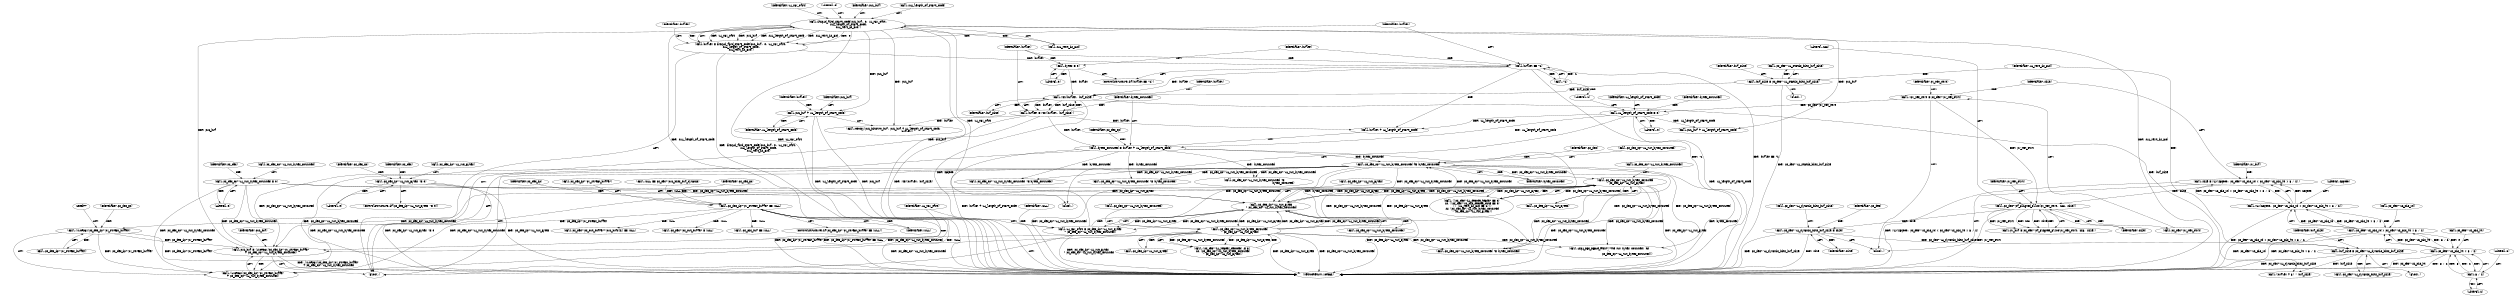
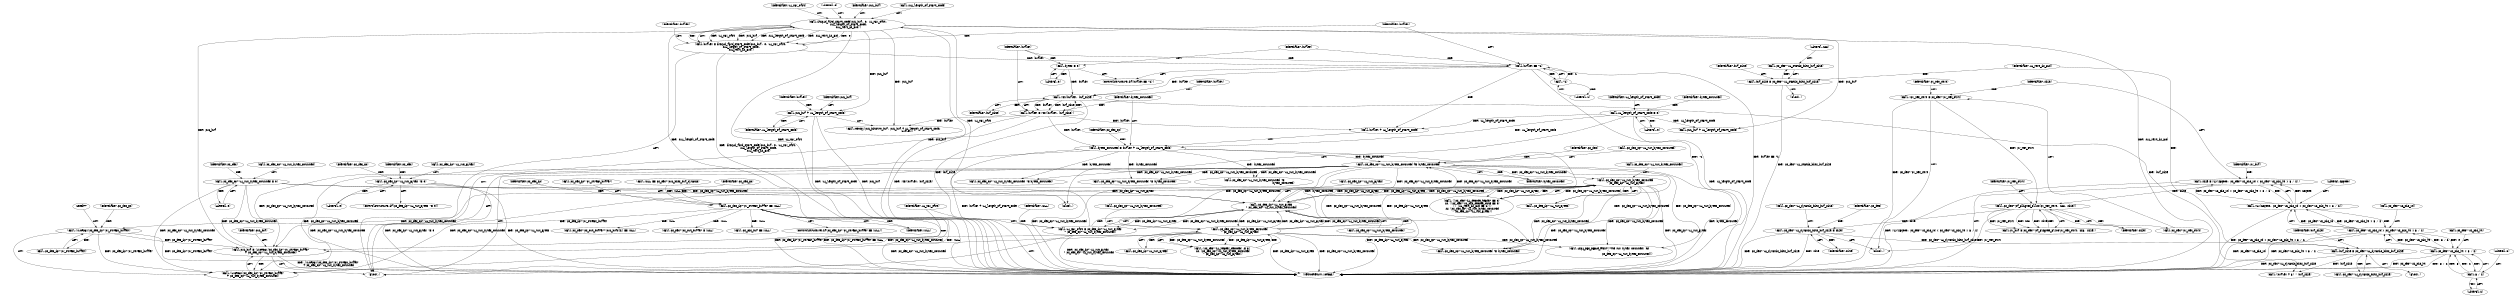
(1064, 47) -> none
(1977, 76) -> (1808, 56)
(1416, 94) -> none
(1606, 105) -> (1563, 94)
(1787, 105) -> (1729, 269)
(945, 173) -> (945, 173)
